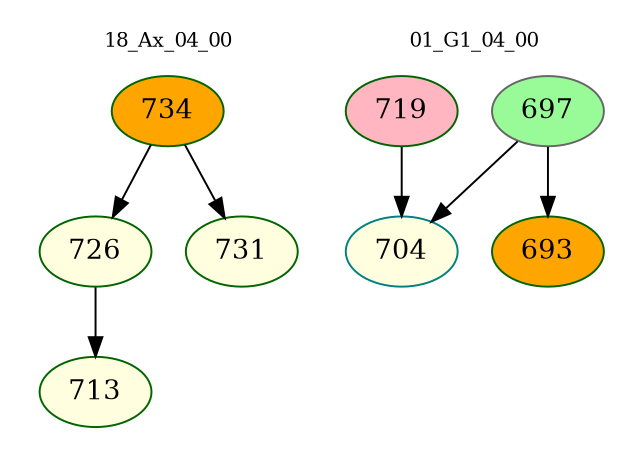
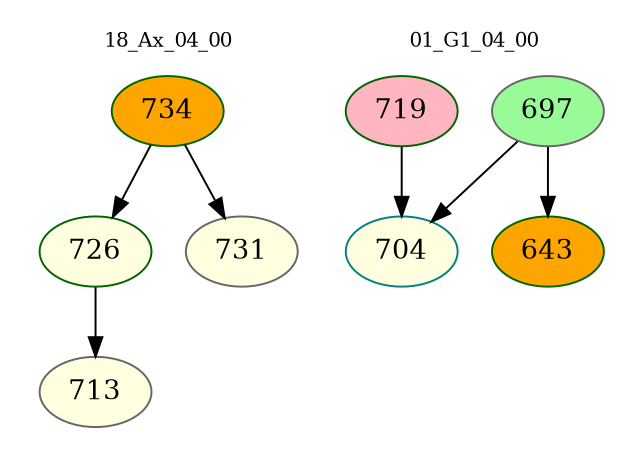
(242, 252) -> (242, 252)
(548, 252) -> (548, 252)
(96, 392) -> (96, 392)
